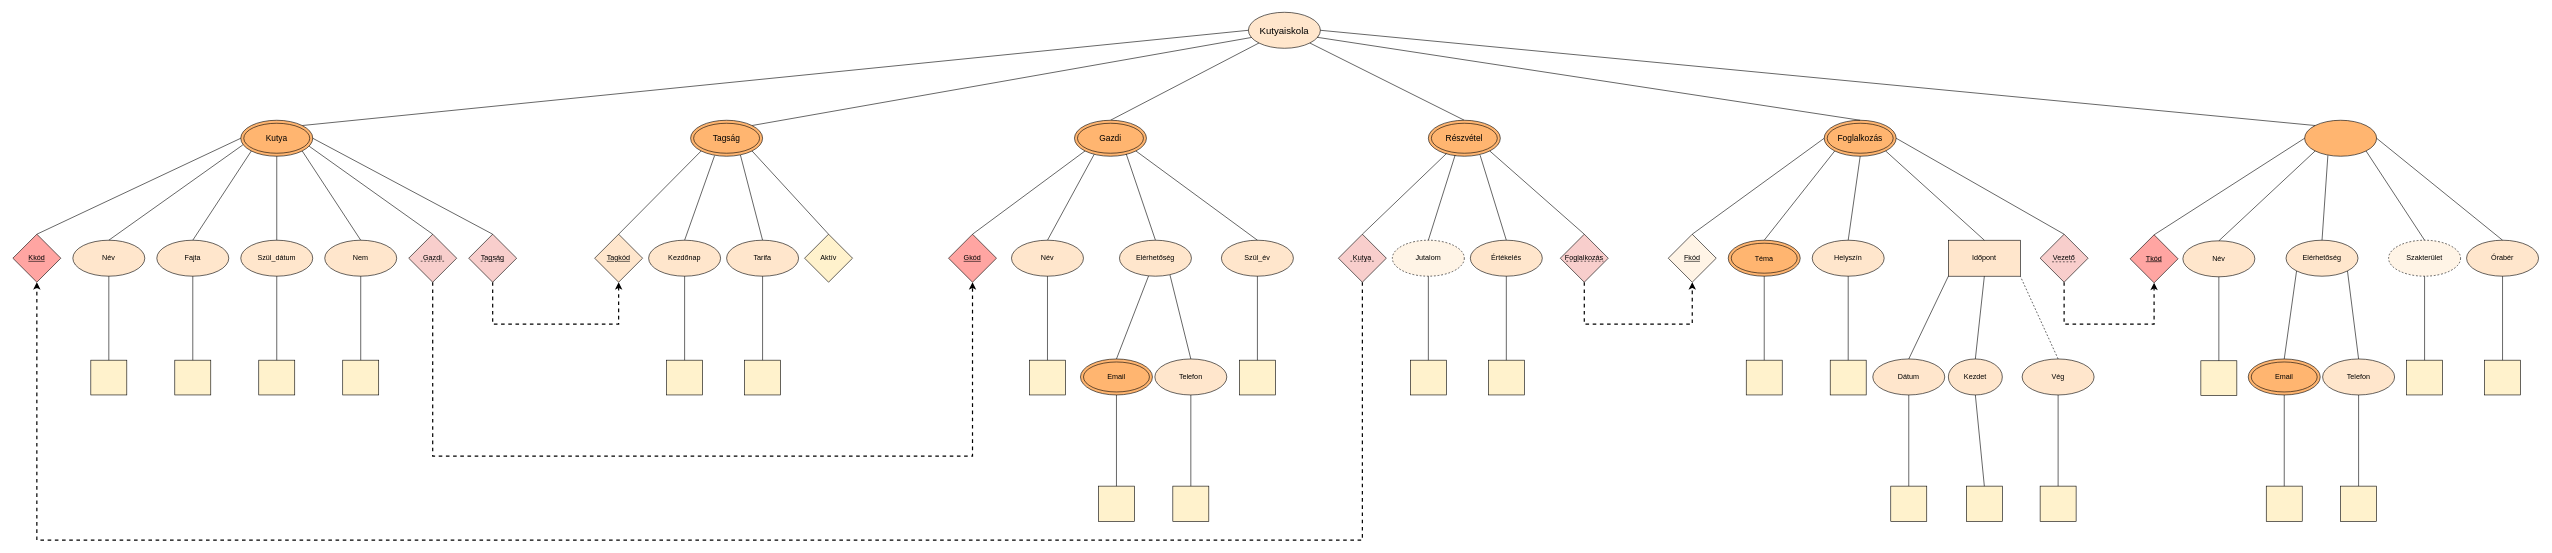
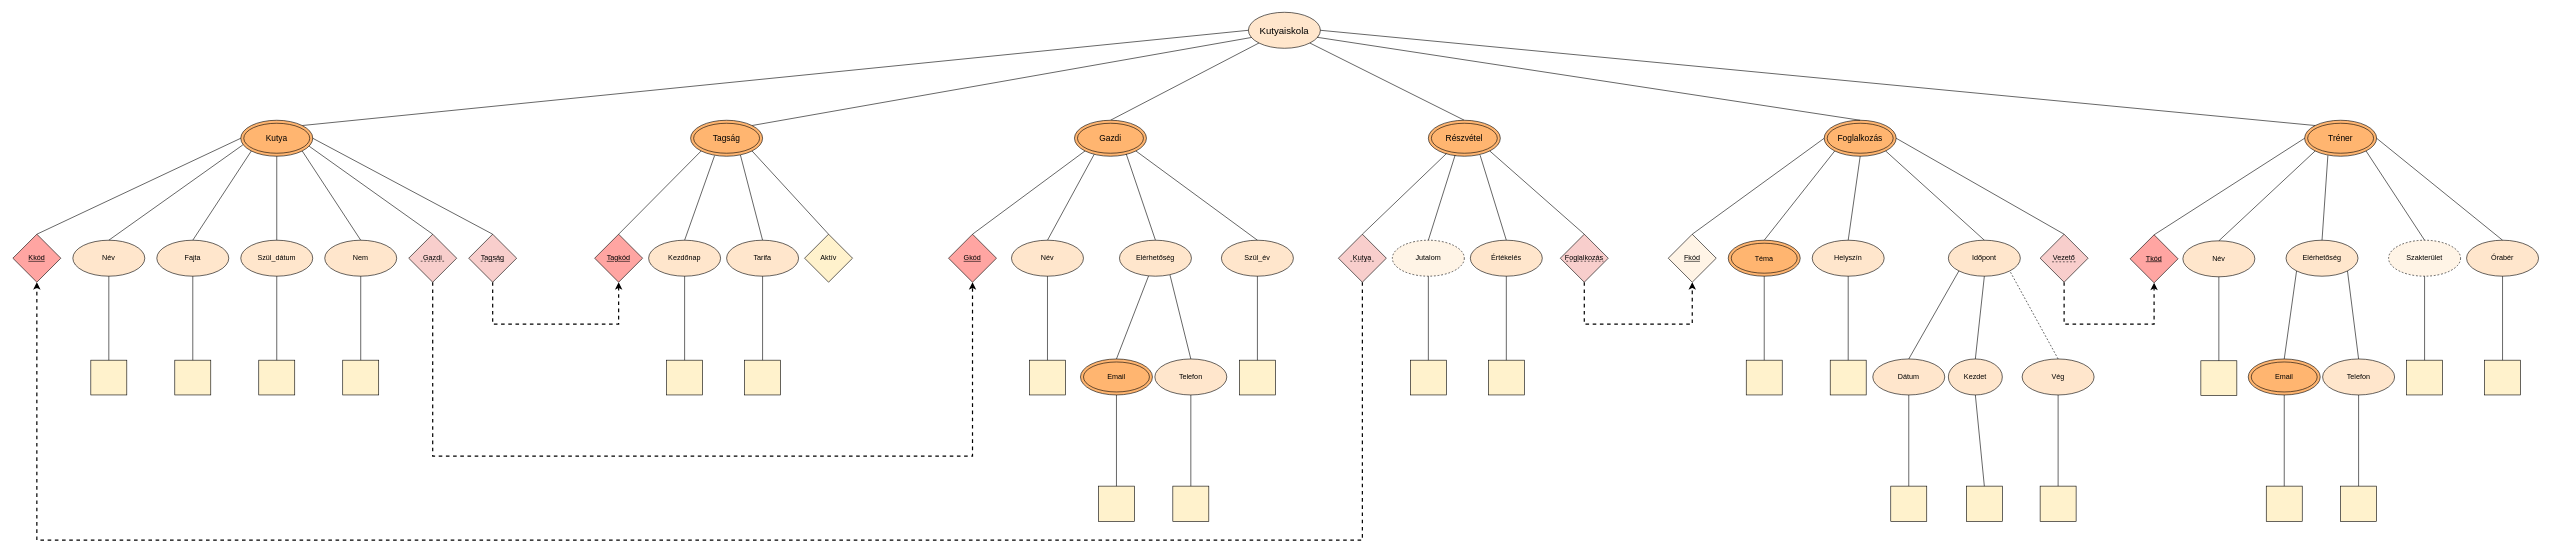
none -> (2341, 138)
(618, 258) -> (618, 258)
(1985, 258) -> (1985, 258)
